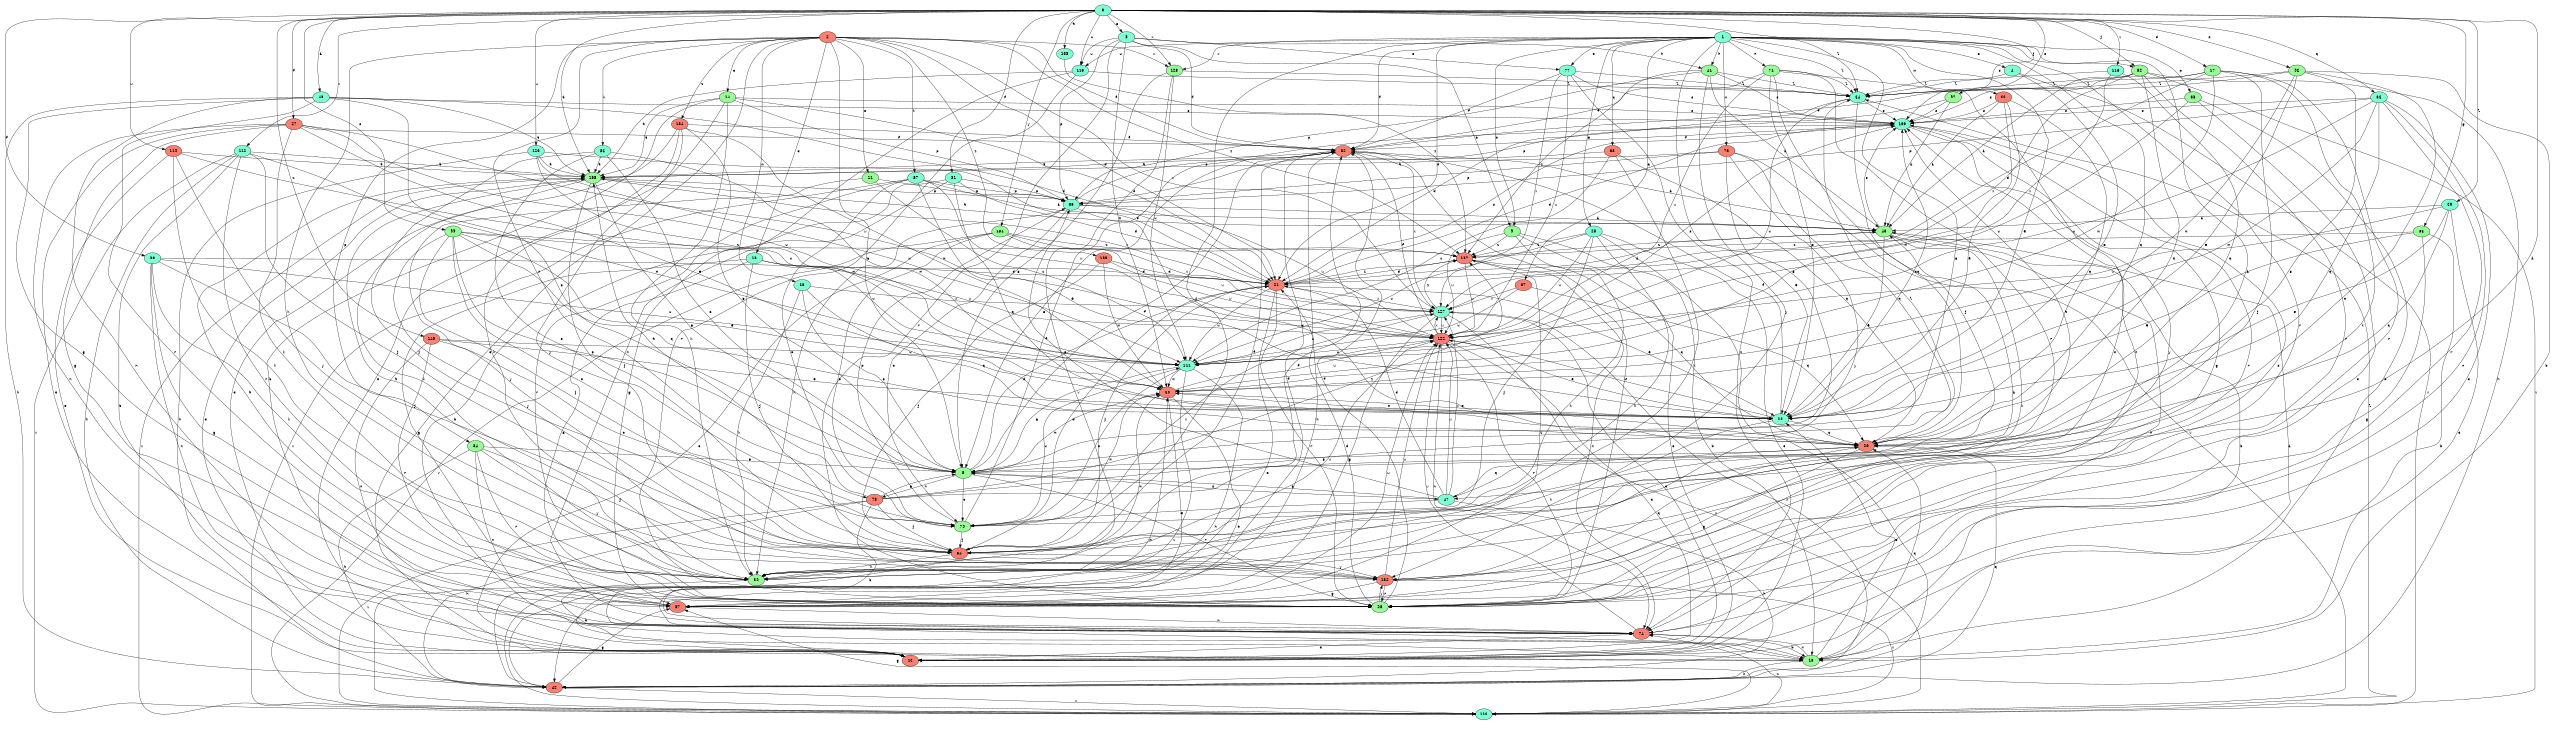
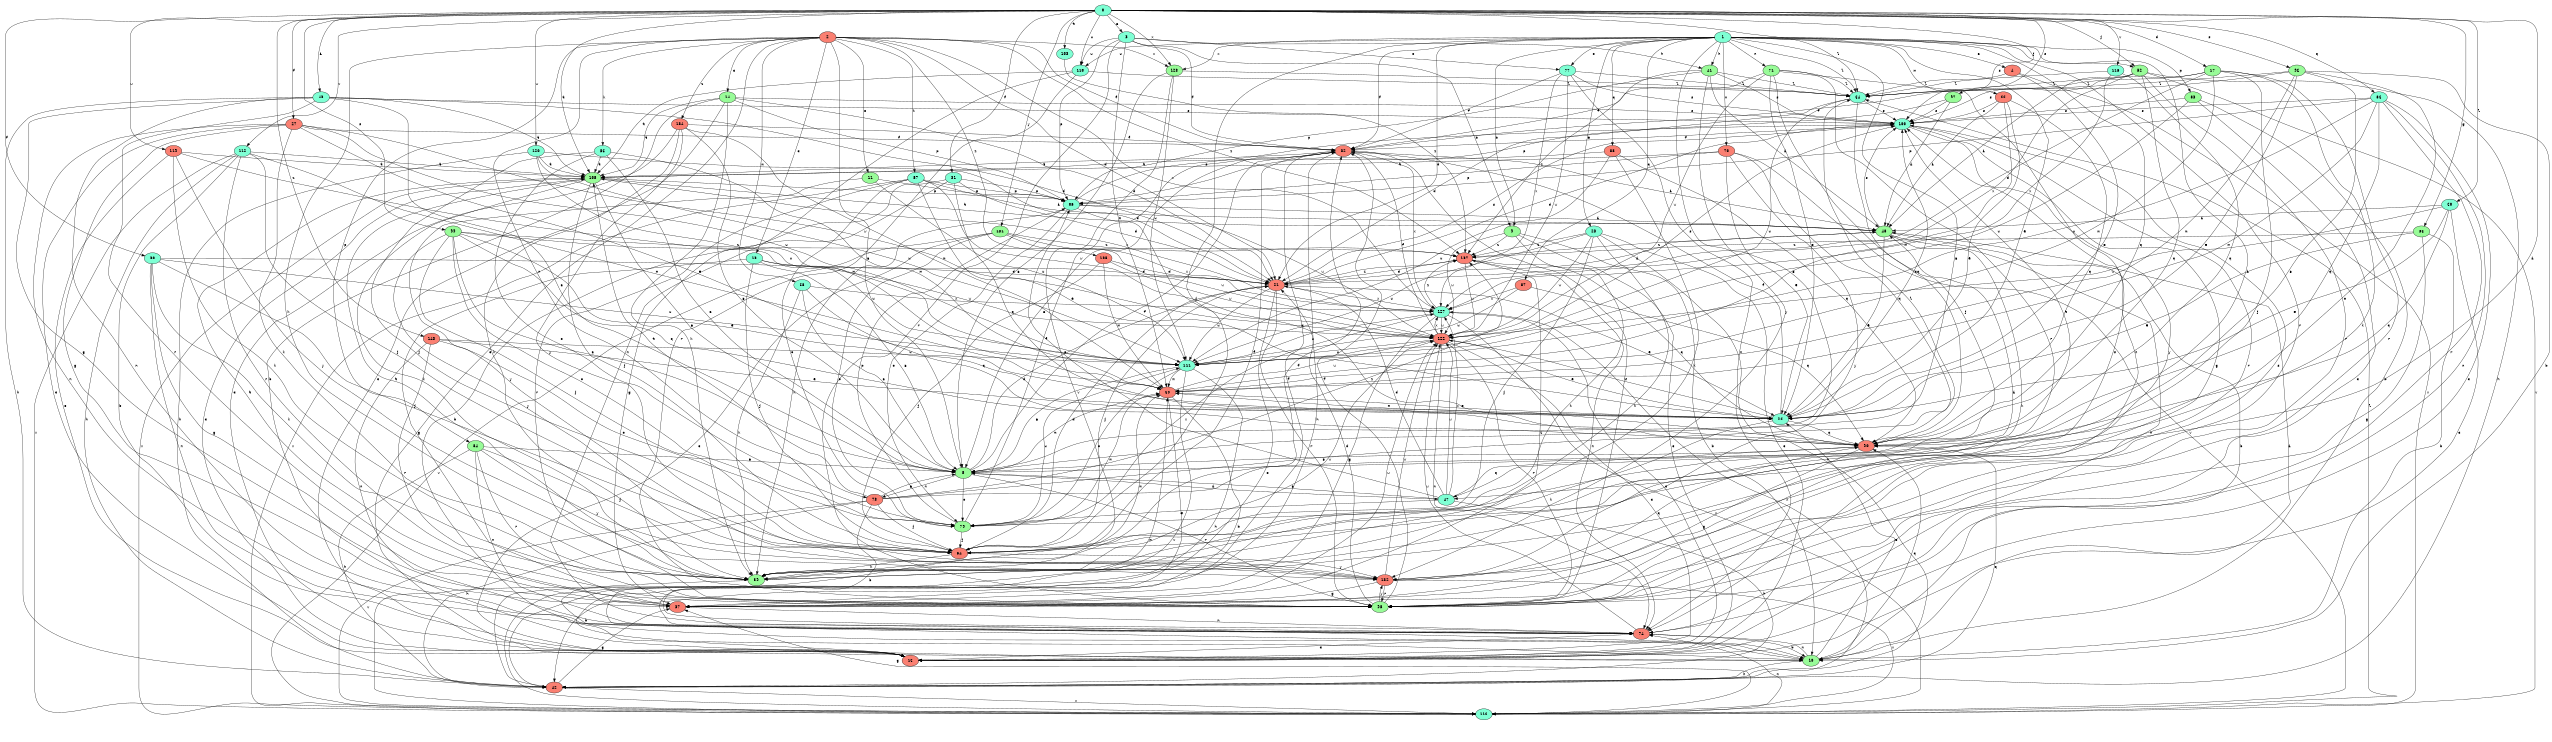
(2012, 71) -> (2012, 71)
(692, 594) -> (877, 335)
